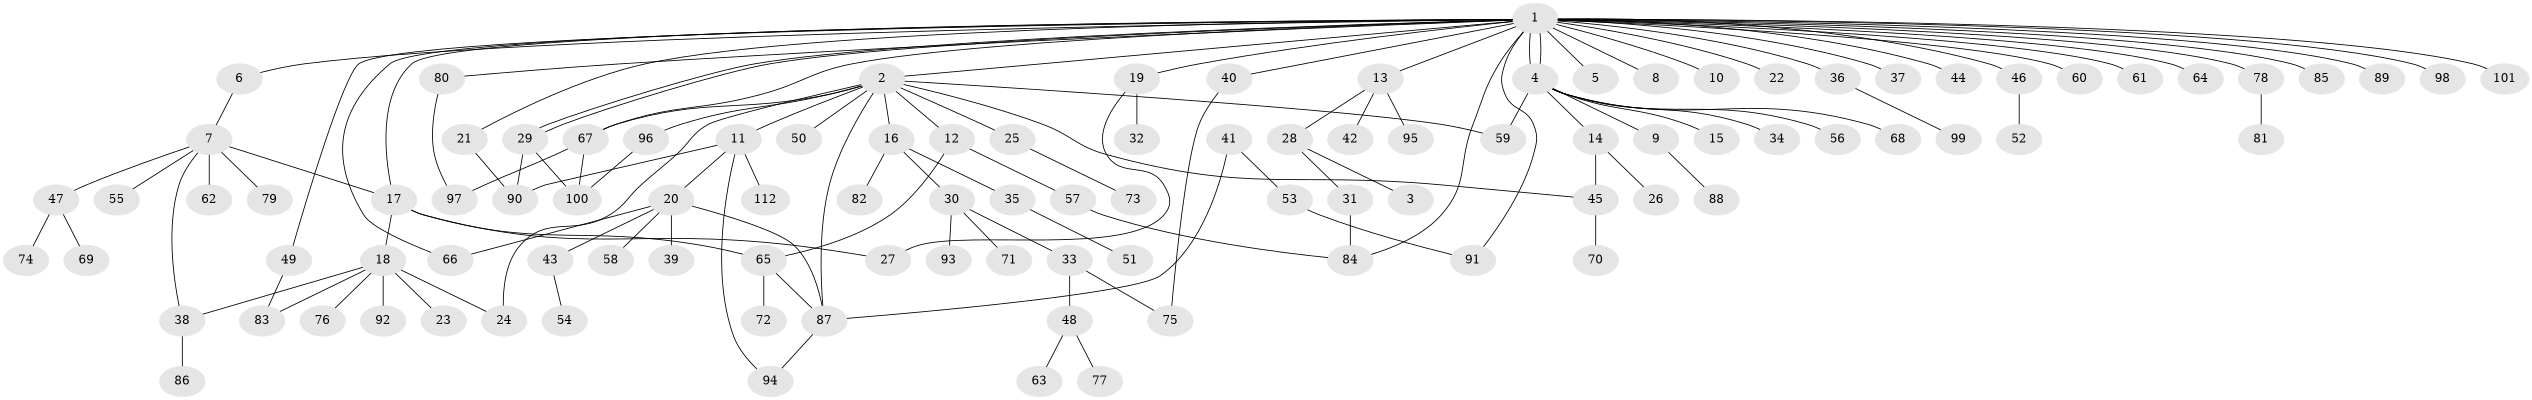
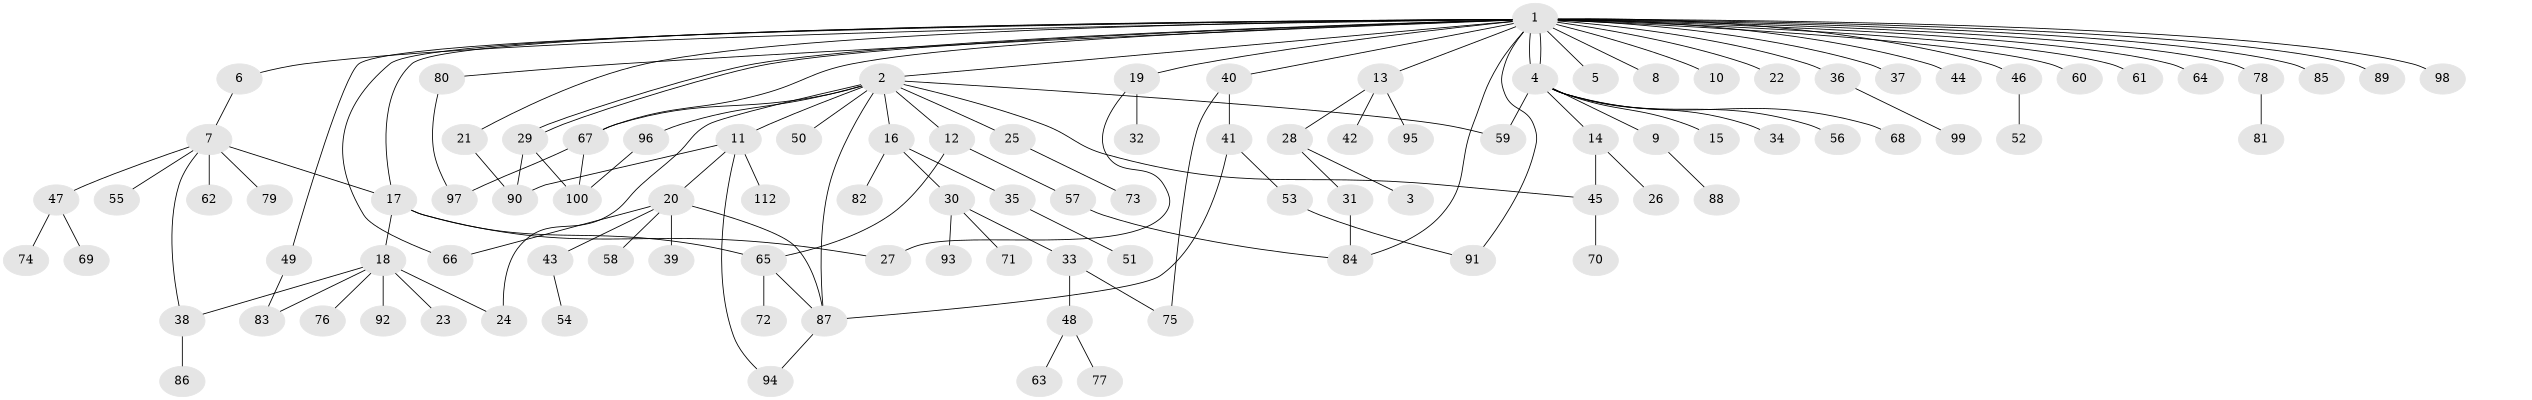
(2505, 79) -> none
none -> (1229, 109)
